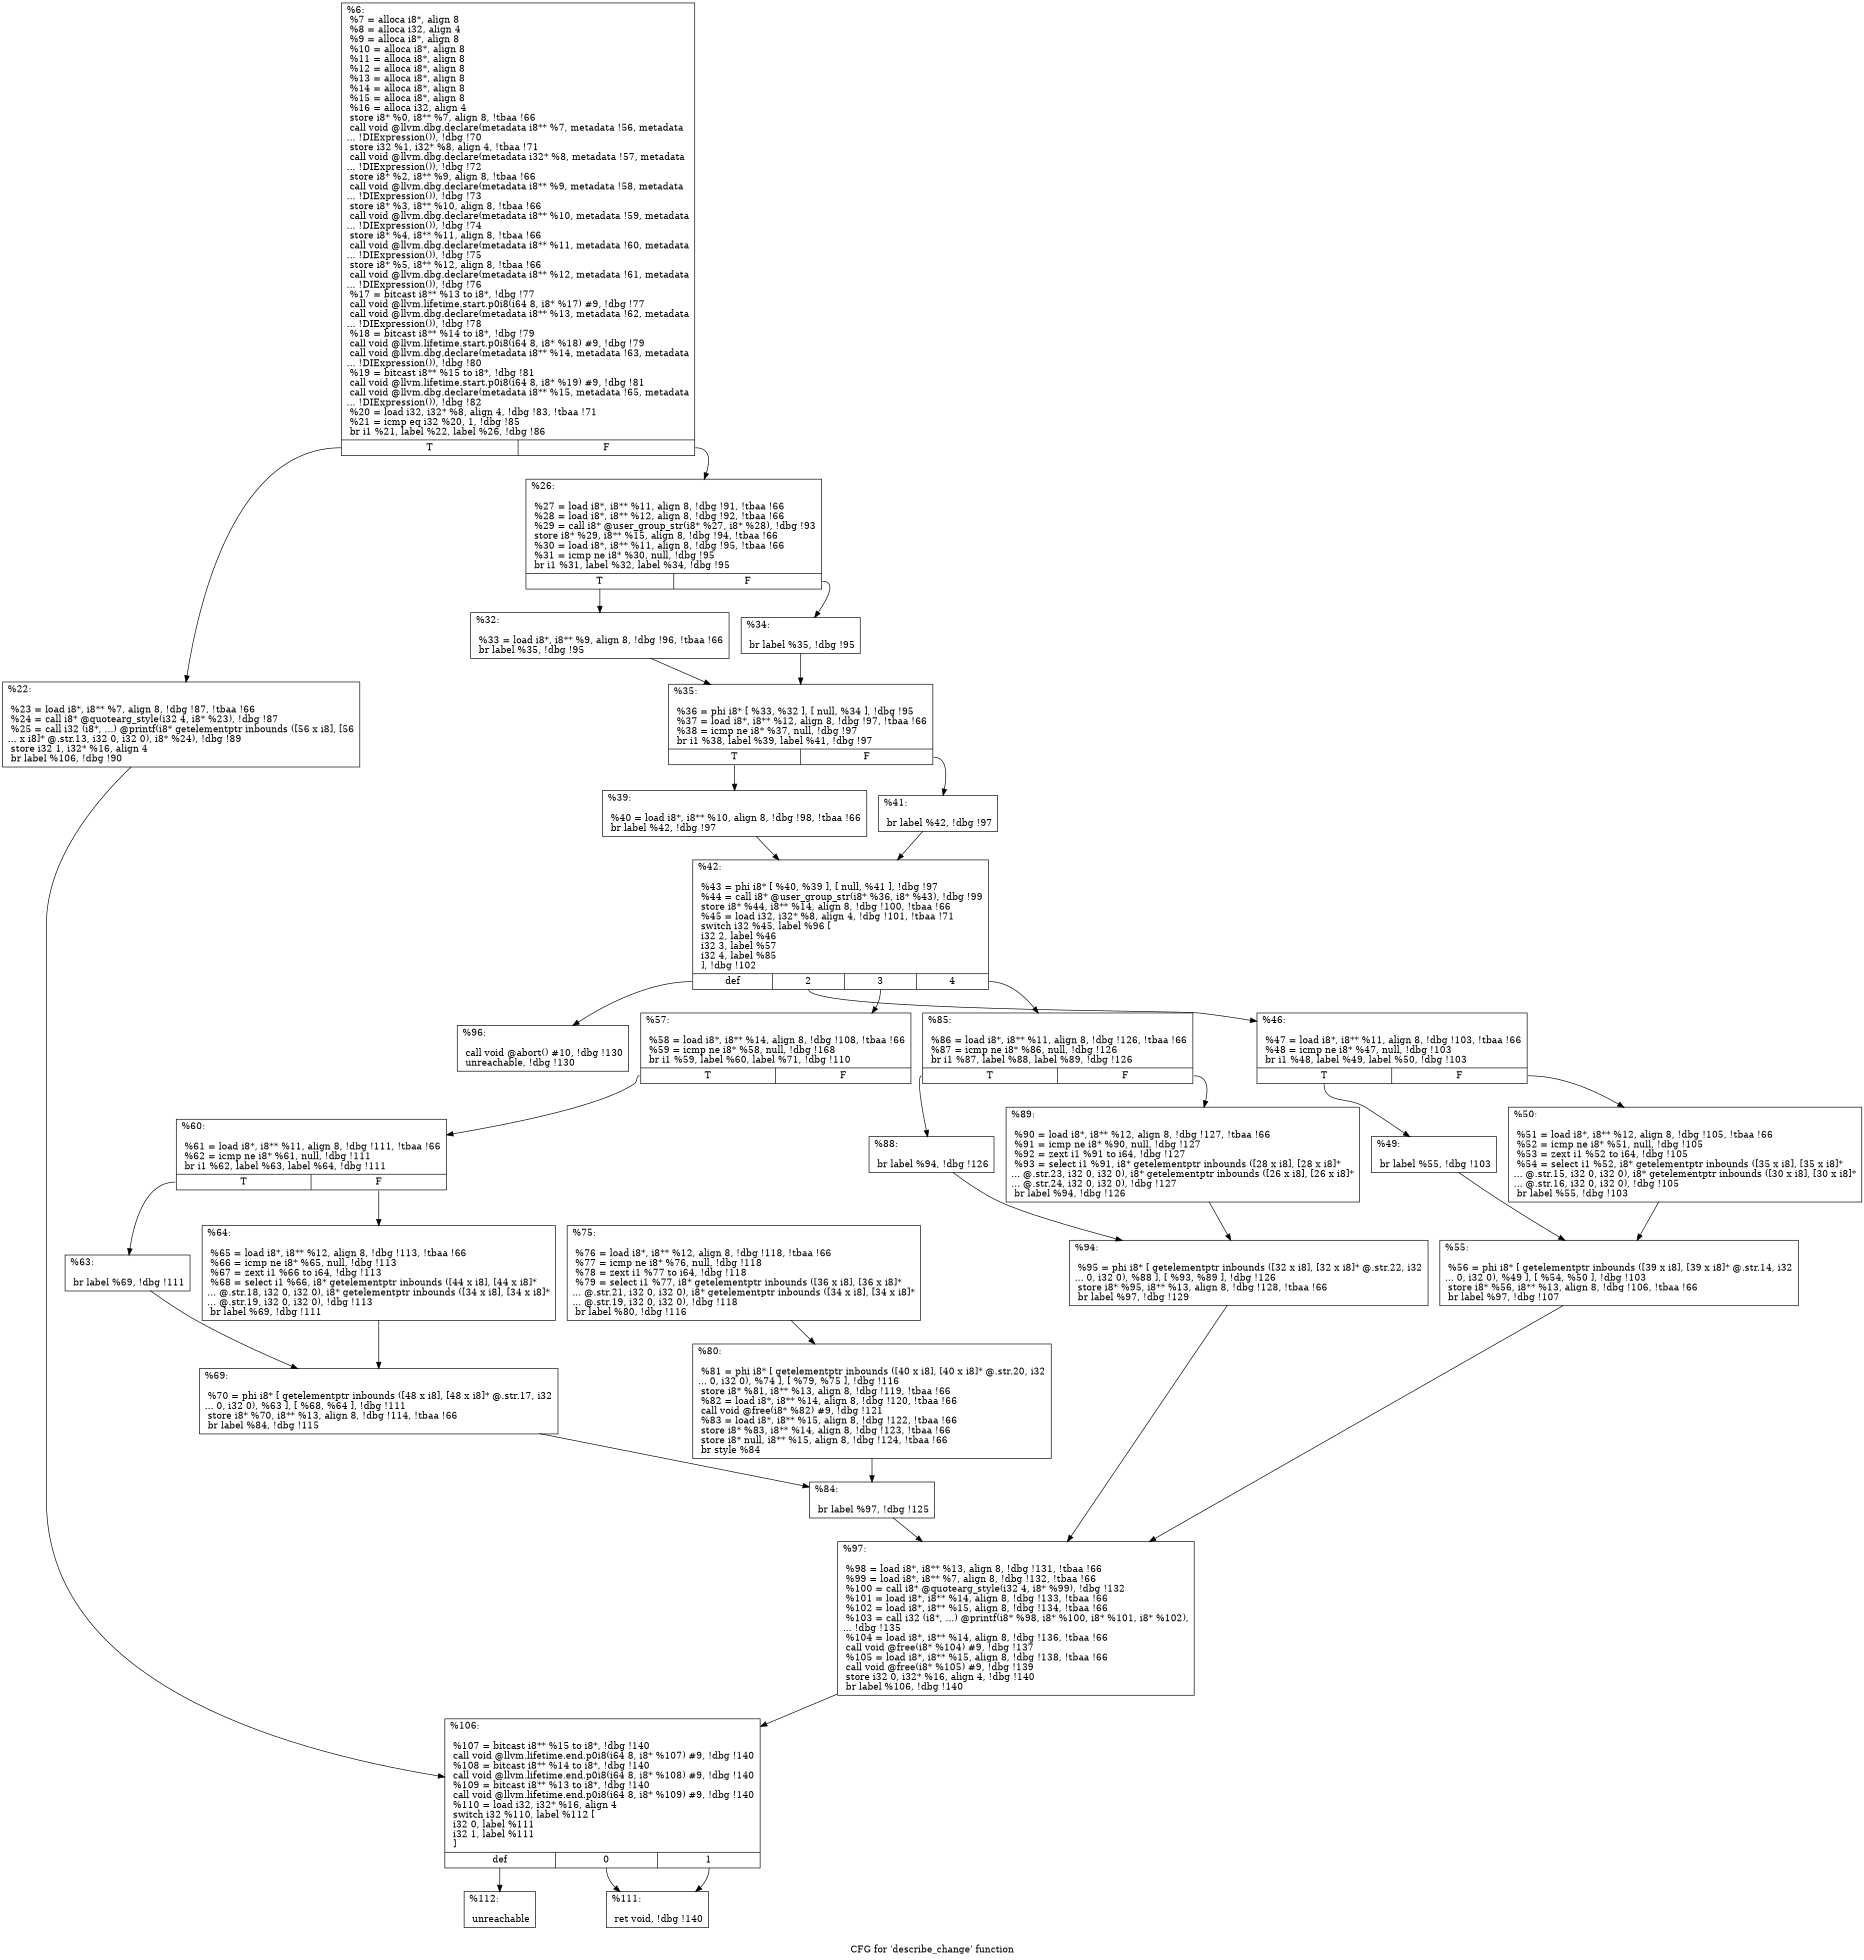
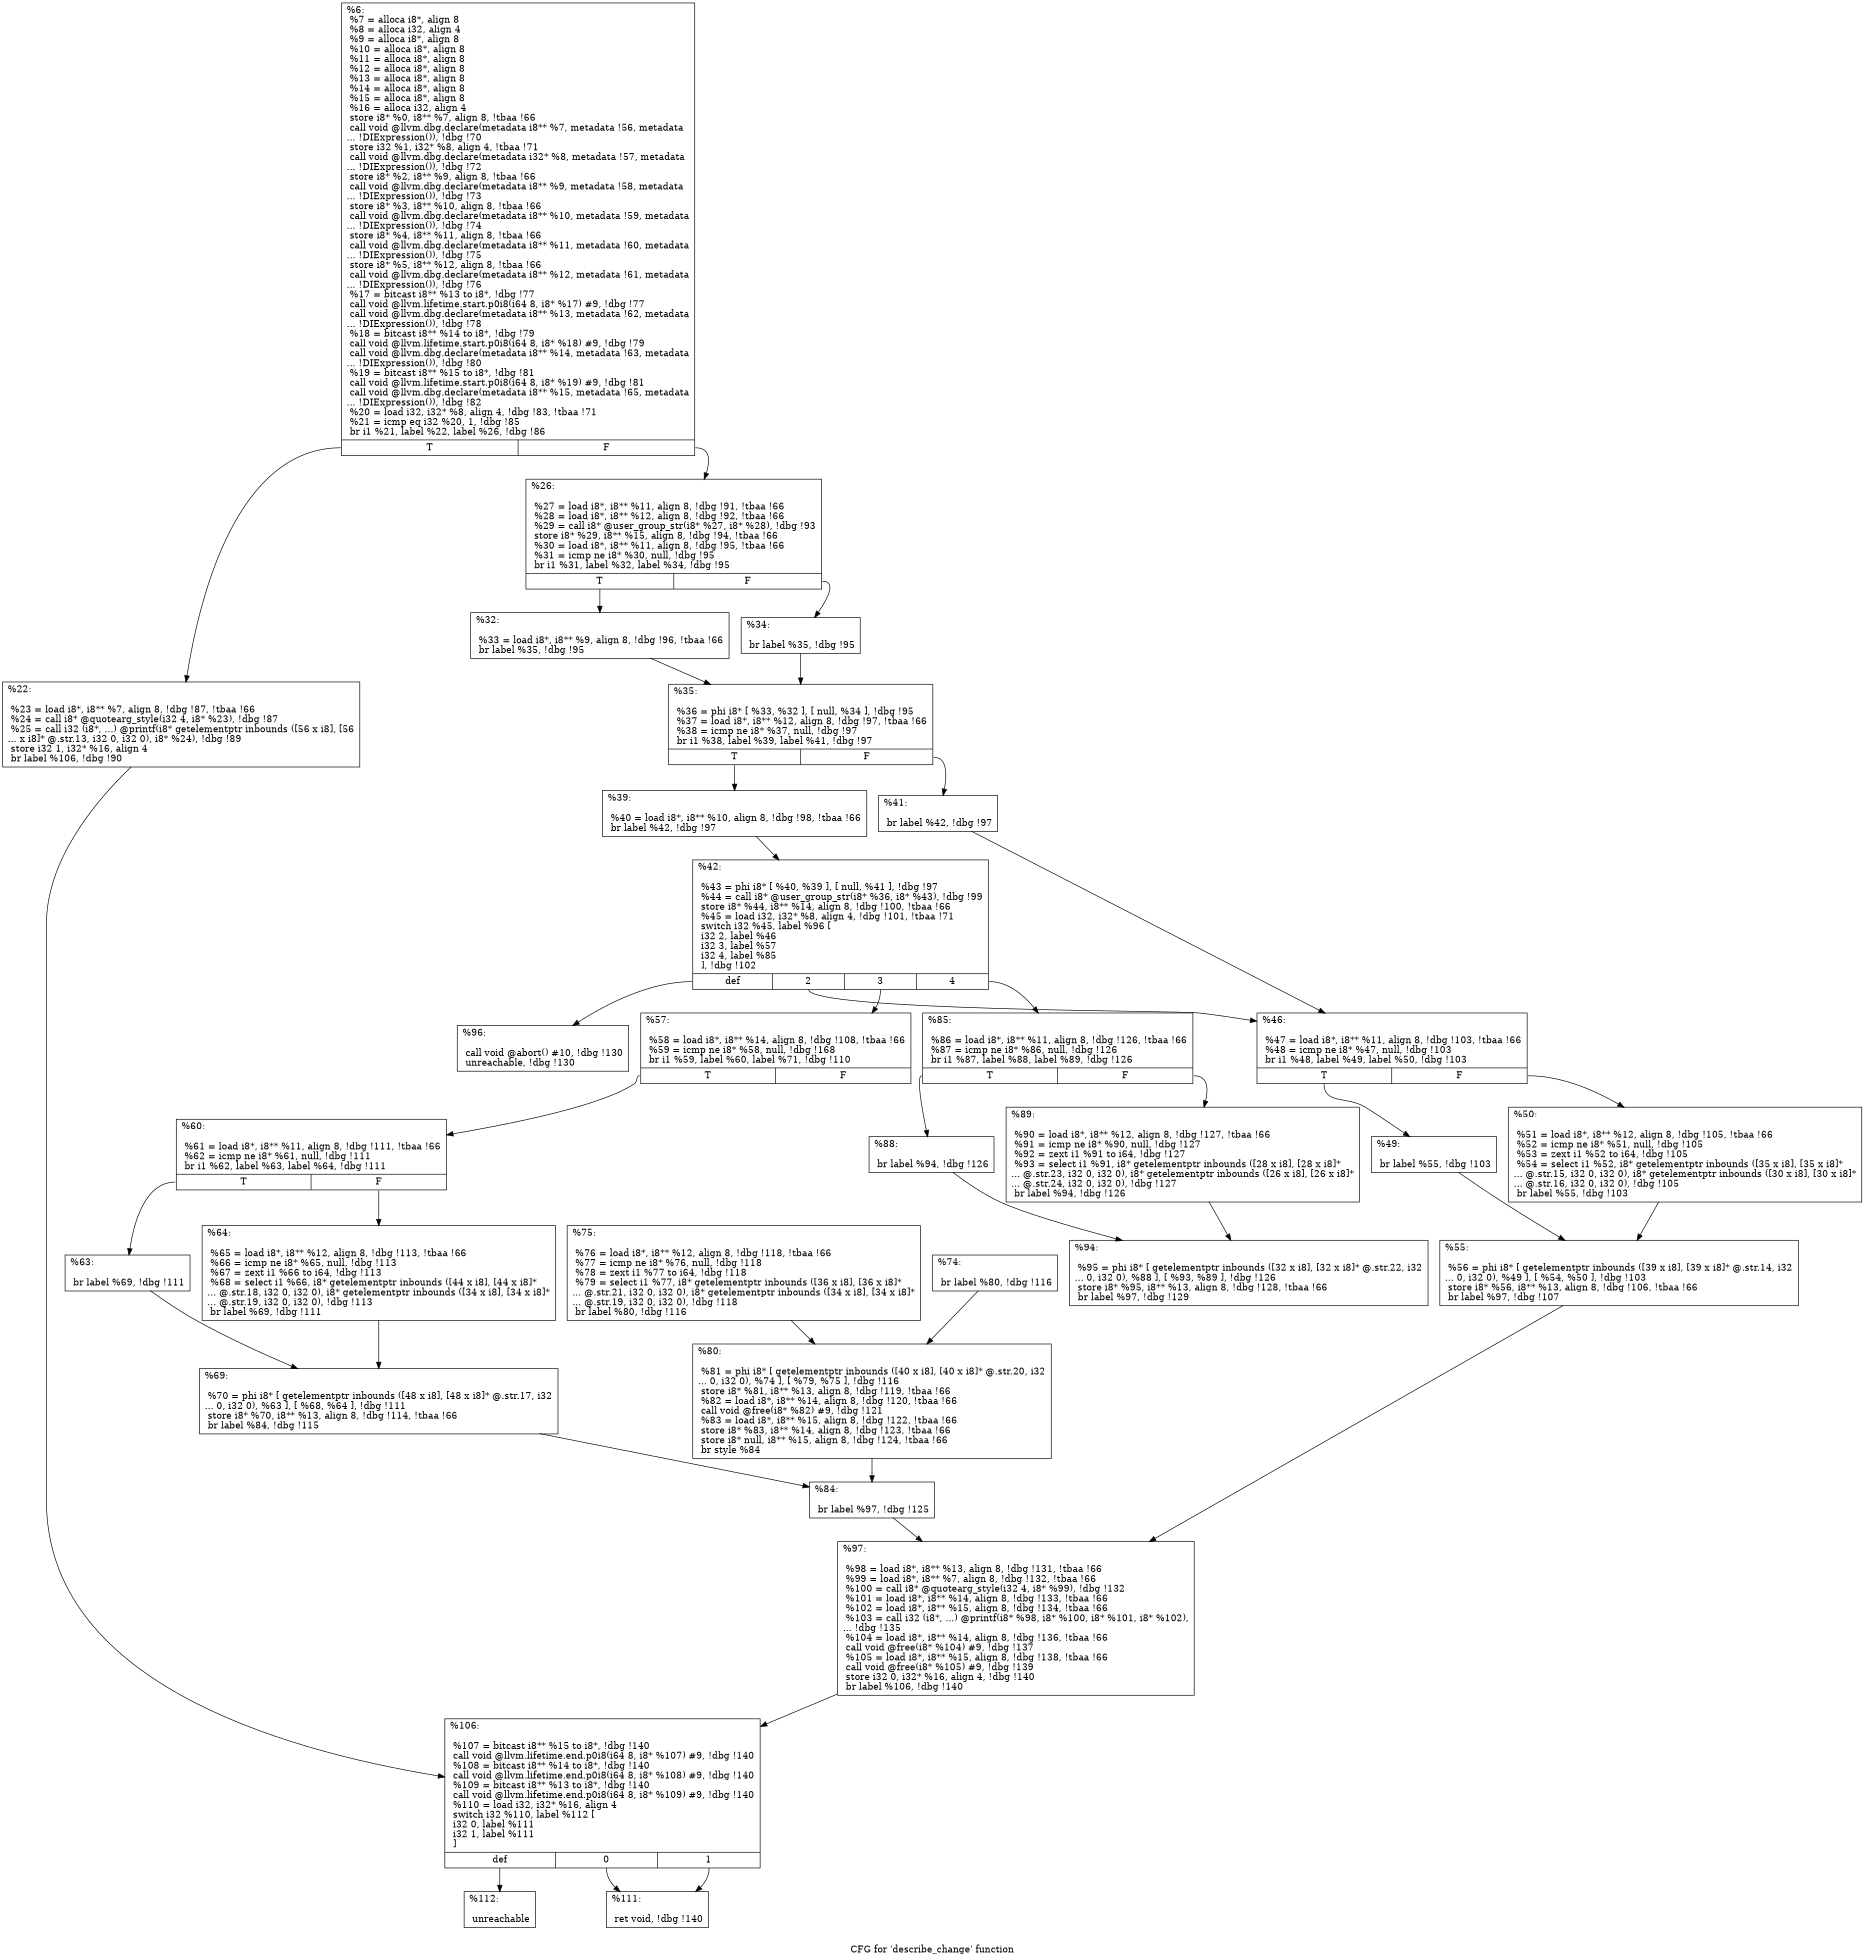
(912, 843) -> (1145, 921)
none -> (995, 1273)
(1149, 1421) -> none
